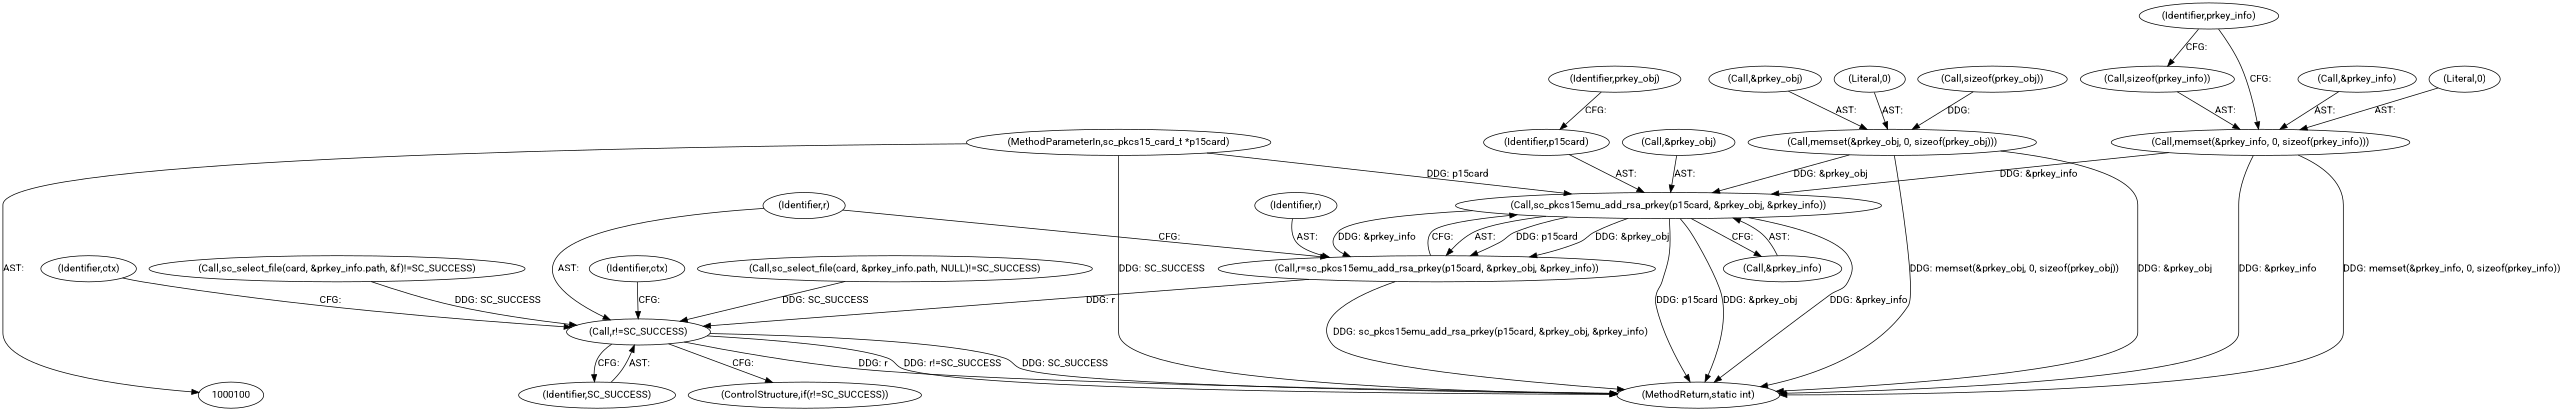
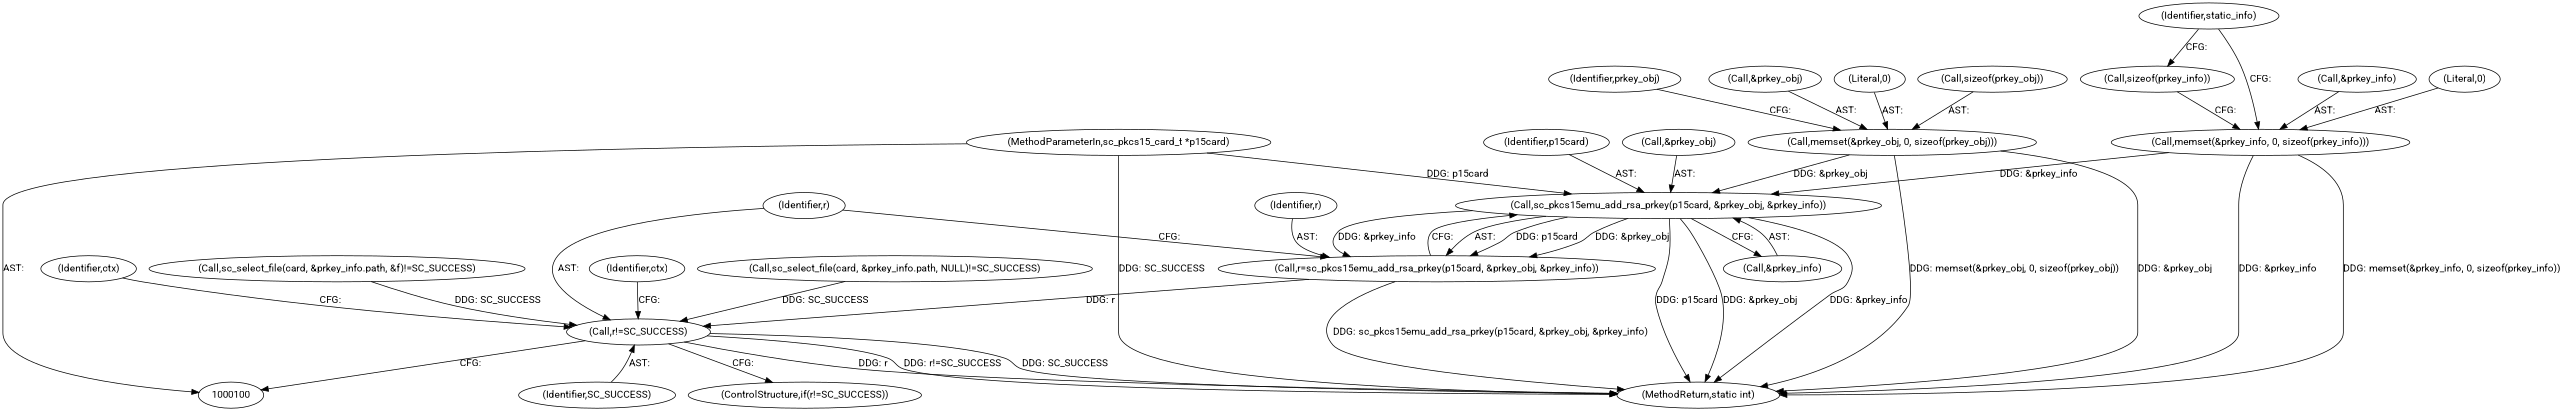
(2209, 16) -> (2209, 16)
(1583, 108) -> (1745, 109)
(1961, 111) -> (1961, 111)
(2227, 111) -> (2227, 111)
(599, 357) -> (427, 365)
